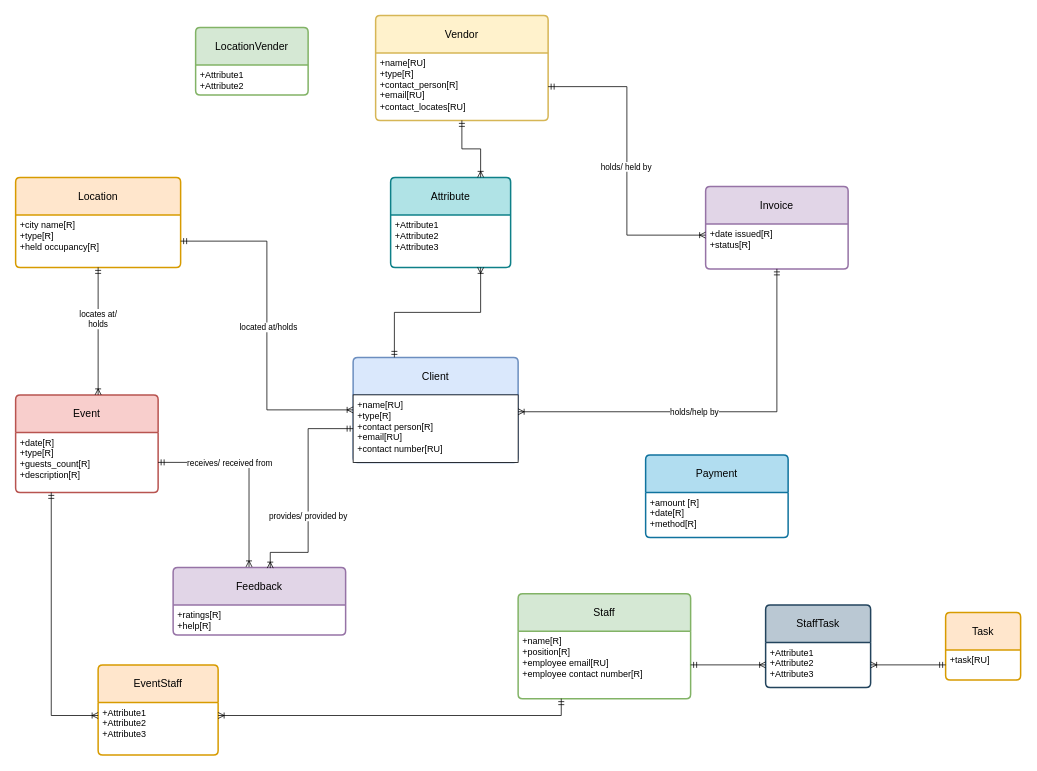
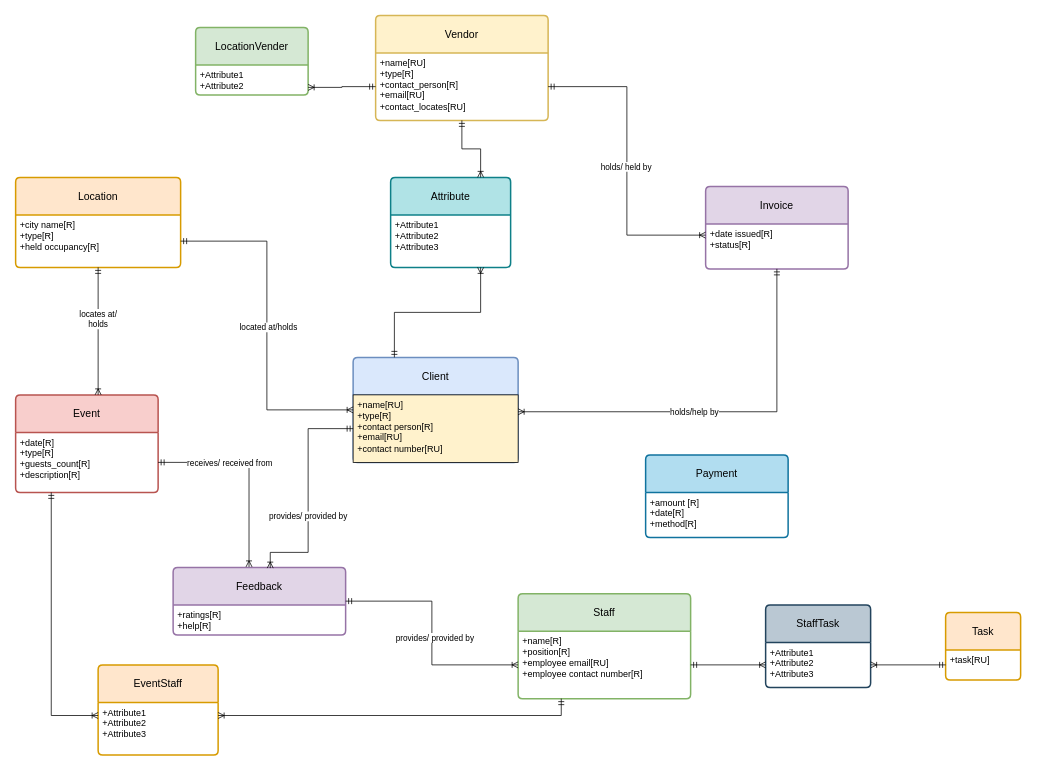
none -> (342, 87)
(435, 429) -> (435, 429)
none -> (432, 631)
